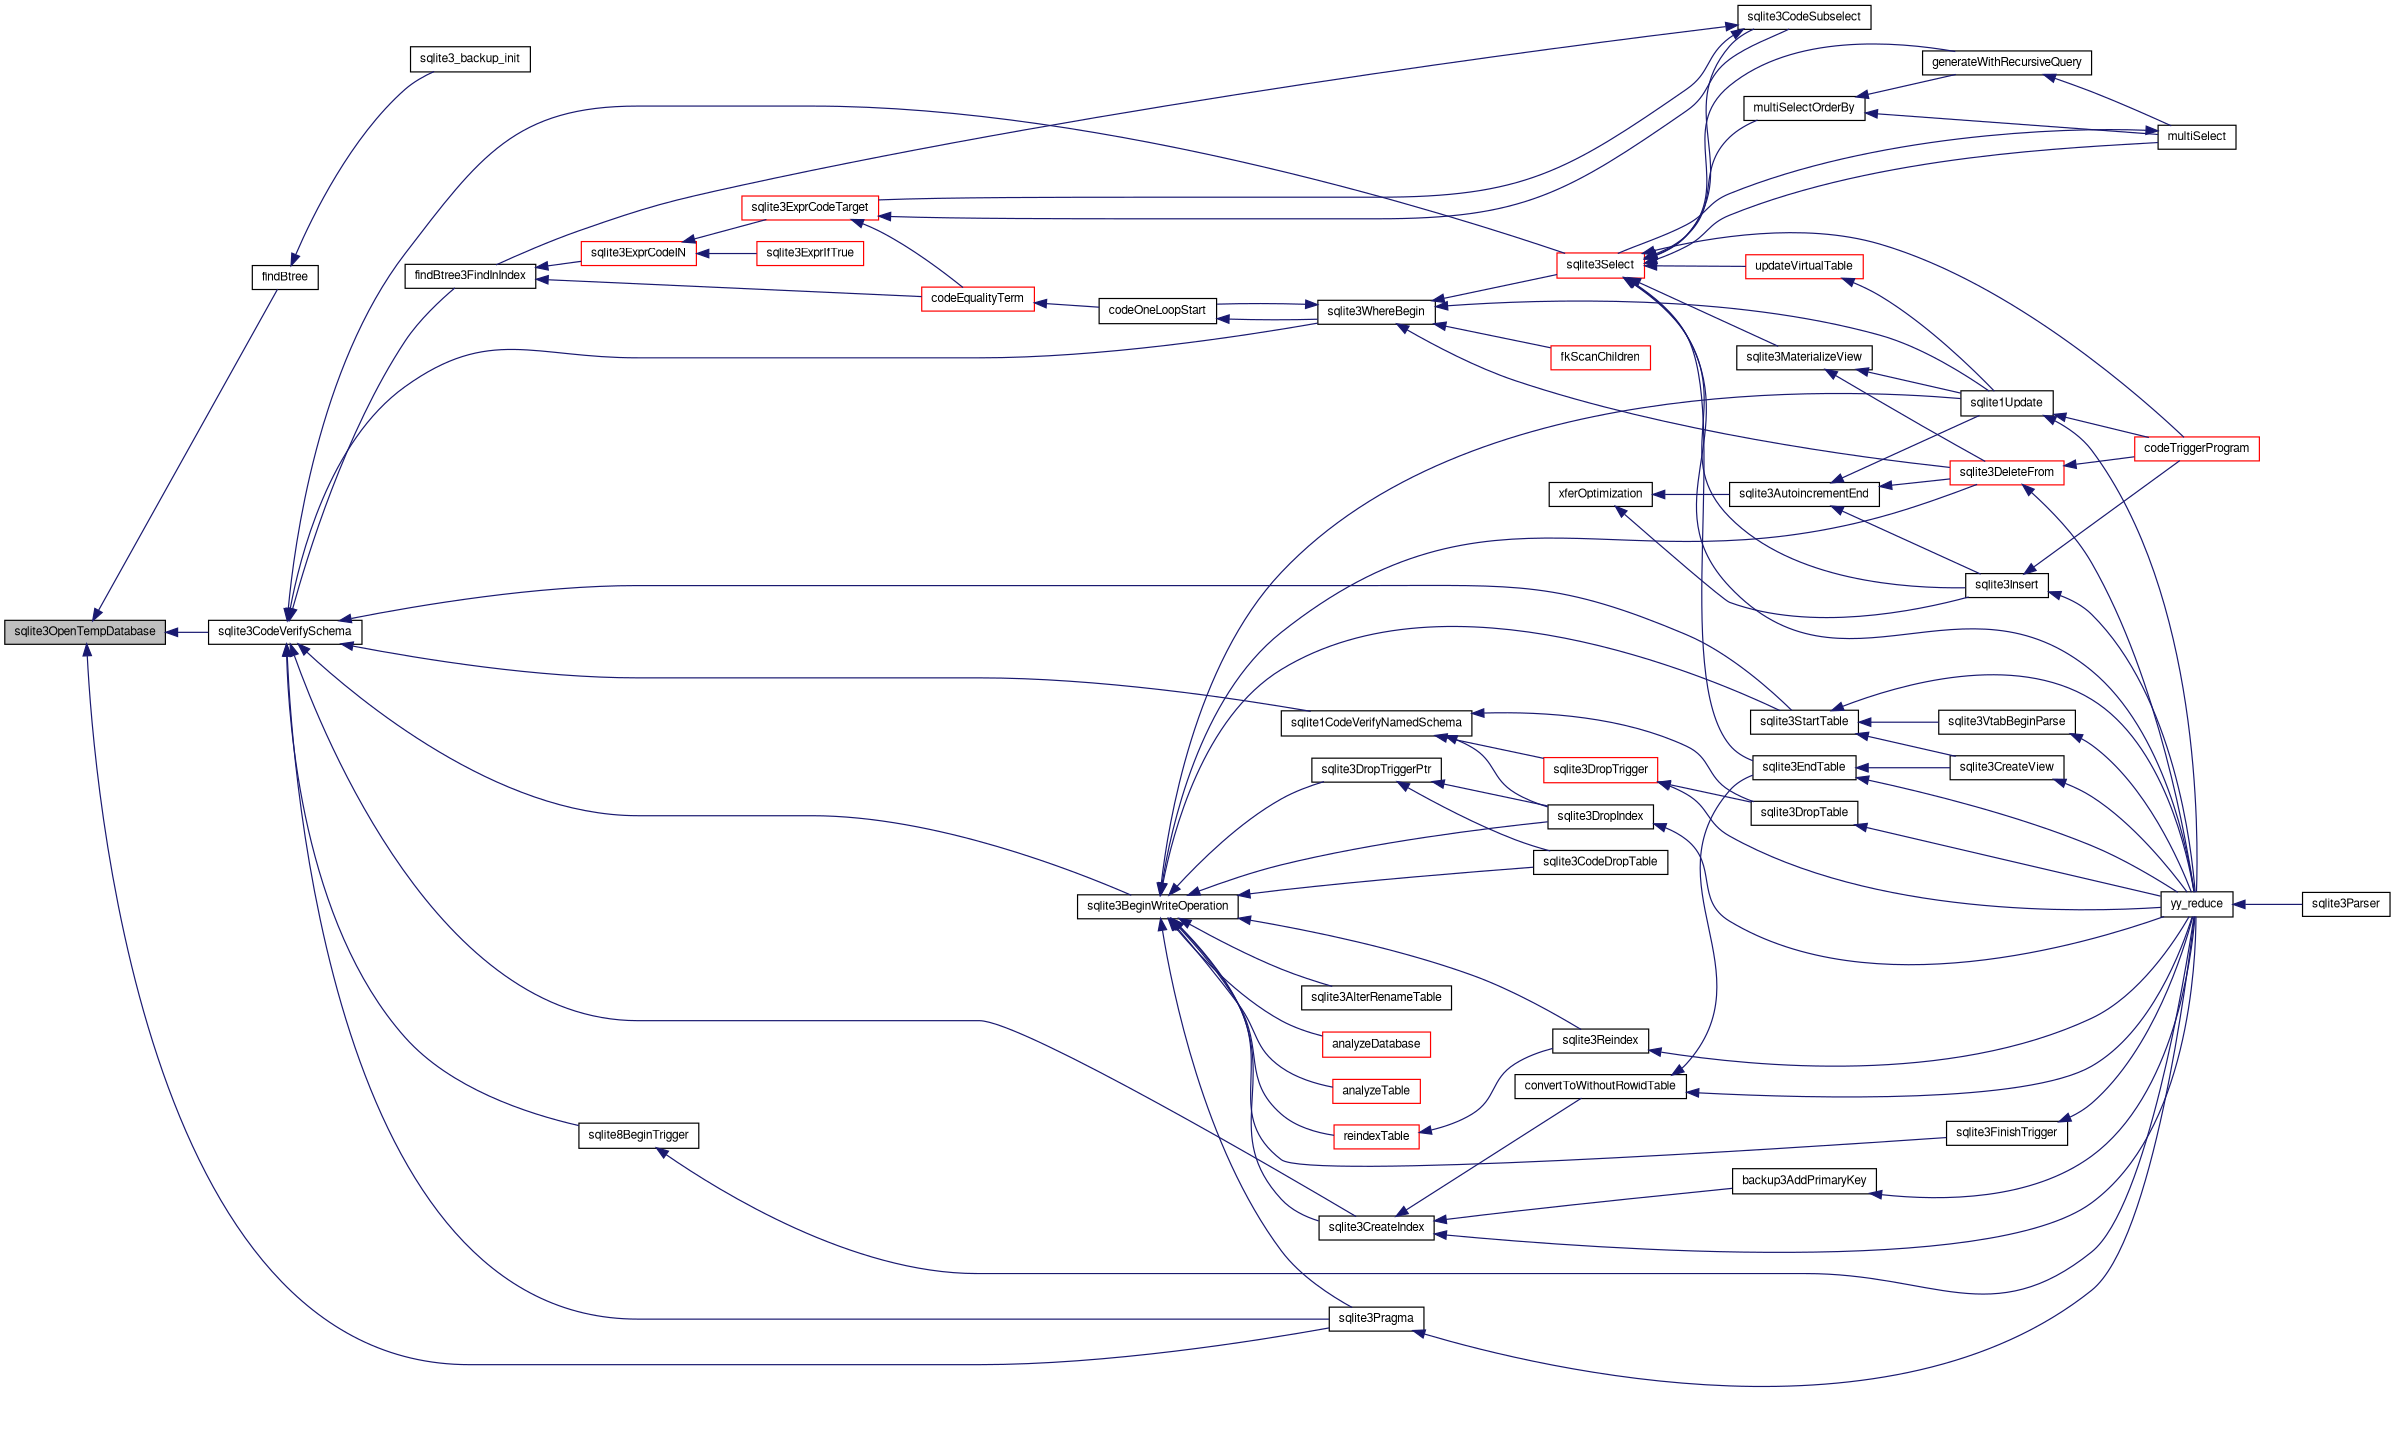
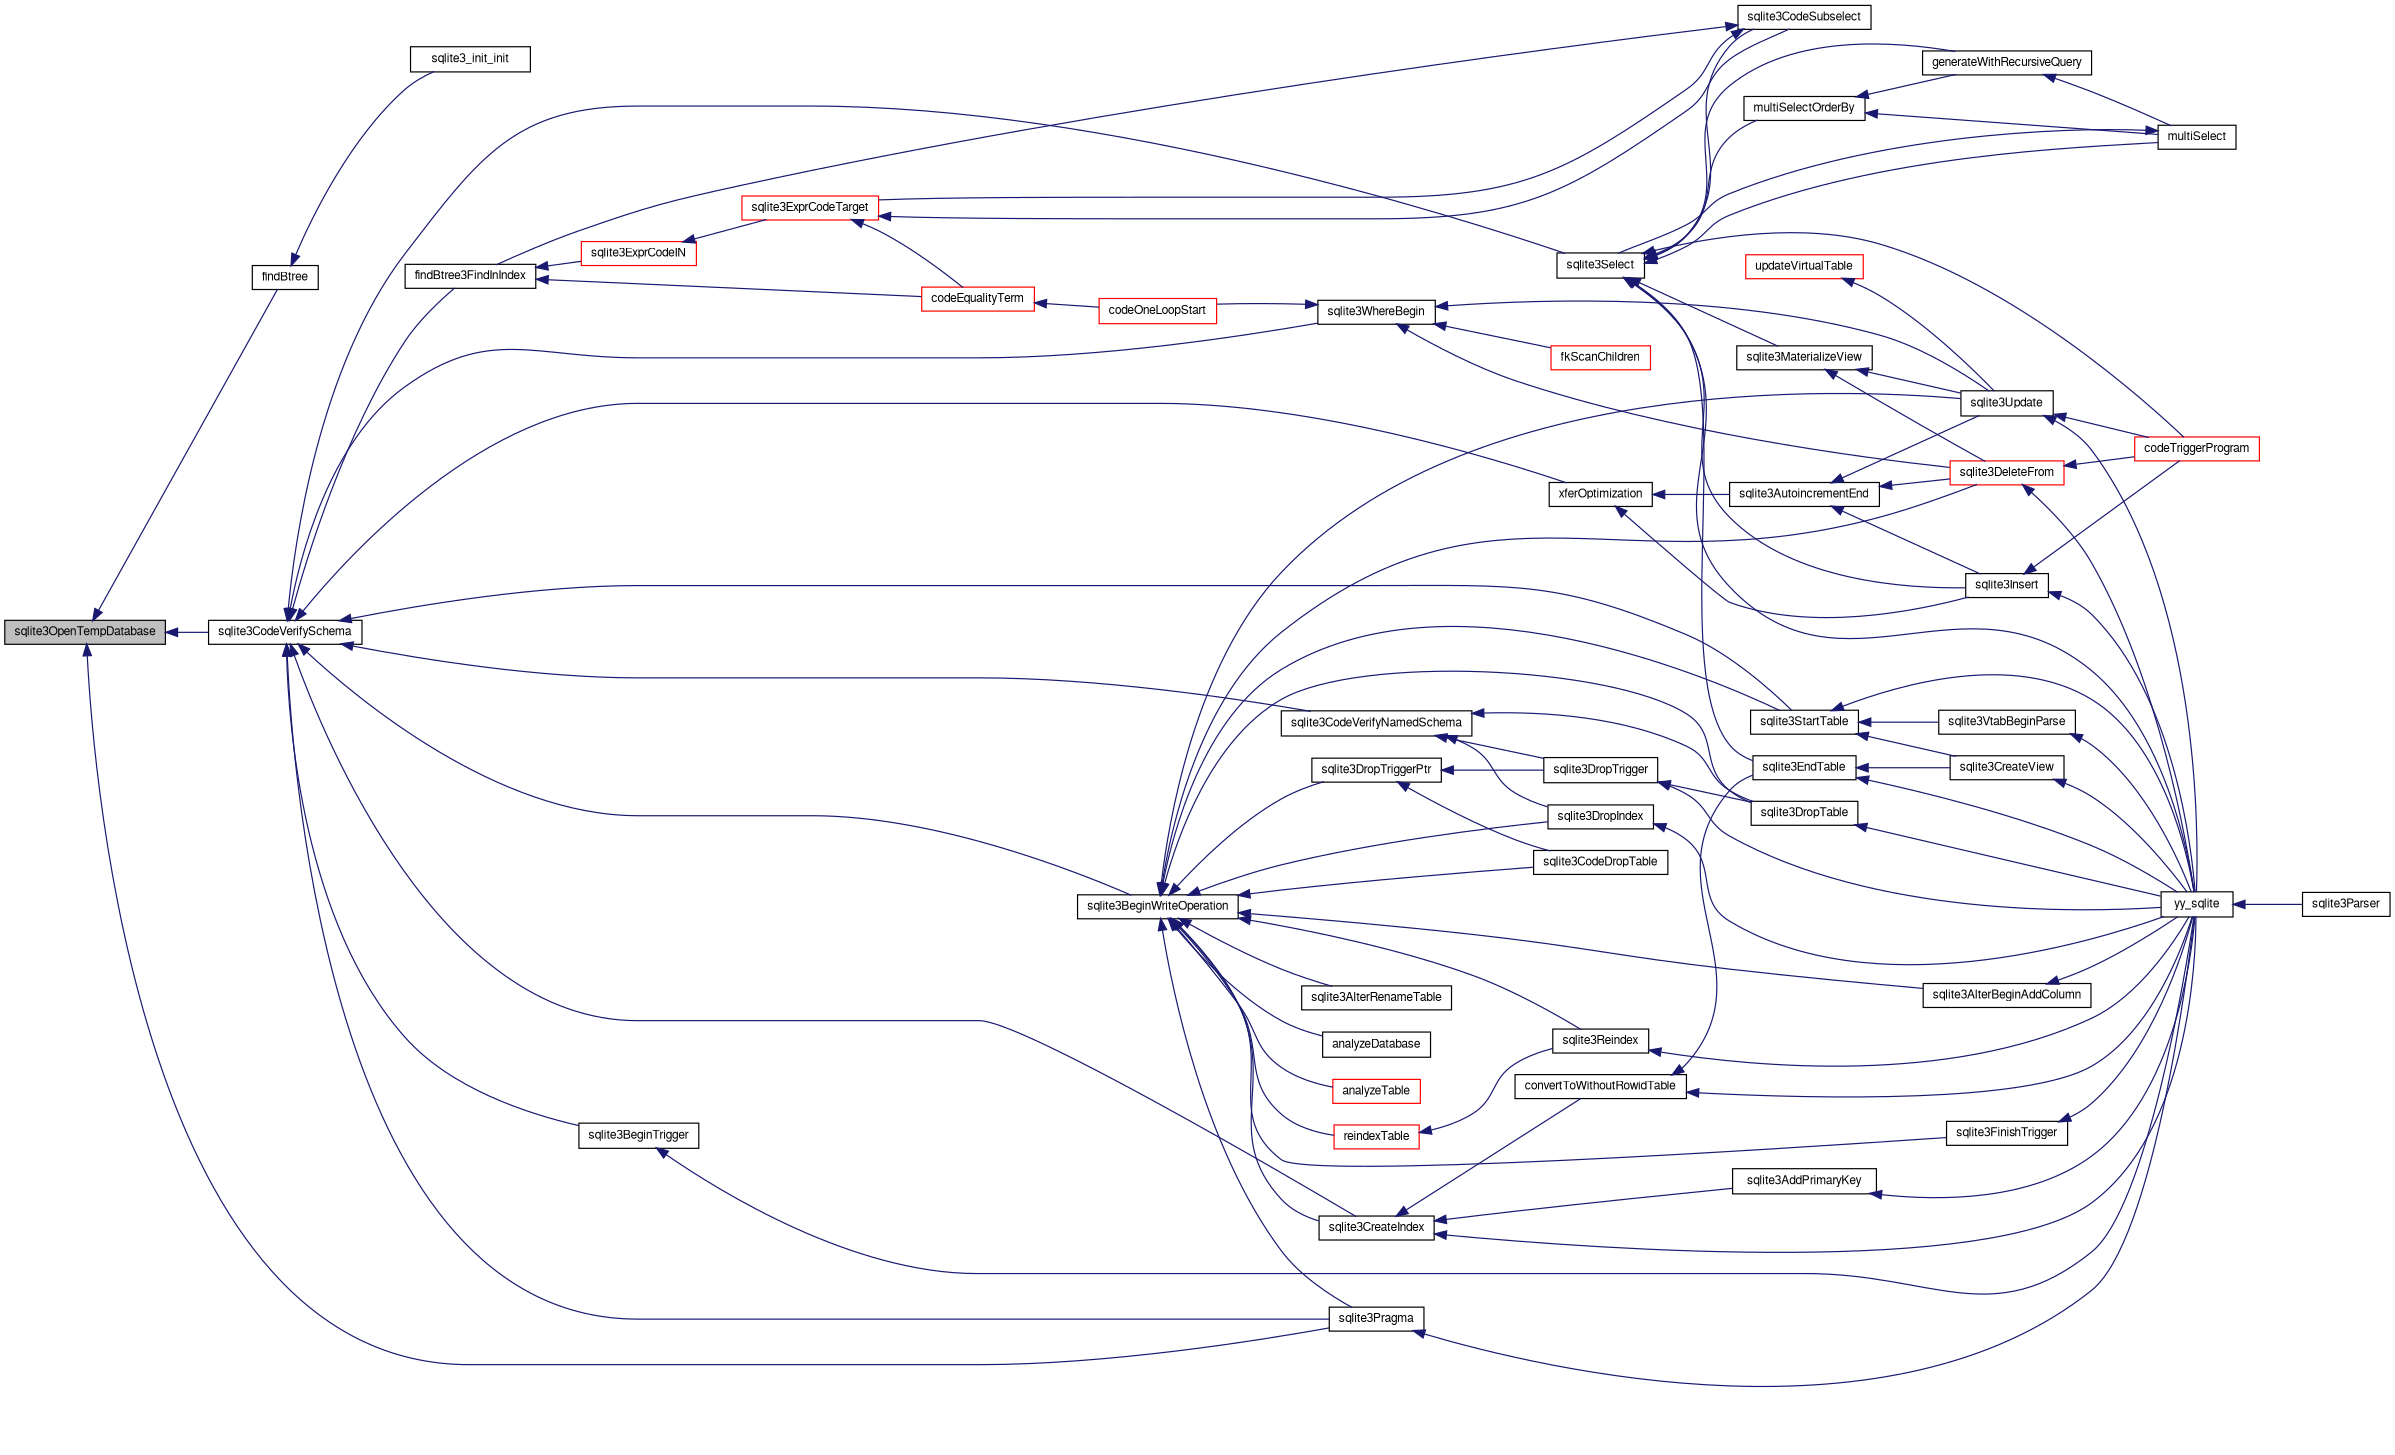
(470, 59) -> (470, 59)
(810, 254) -> none
(1601, 266) -> (1601, 266)
(1701, 266) -> none
(1501, 286) -> none
(1158, 311) -> (1158, 311)
(1273, 320) -> none
none -> (904, 403)
(2007, 403) -> (2007, 403)
none -> (1431, 672)
(1377, 723) -> (1377, 723)
(1601, 770) -> (1601, 770)
(1496, 795) -> (1503, 770)
(2197, 904) -> (2197, 904)
none -> (2007, 996)
(1377, 1045) -> (1377, 1045)
(639, 1136) -> (639, 1136)
(1805, 1181) -> (1805, 1181)
